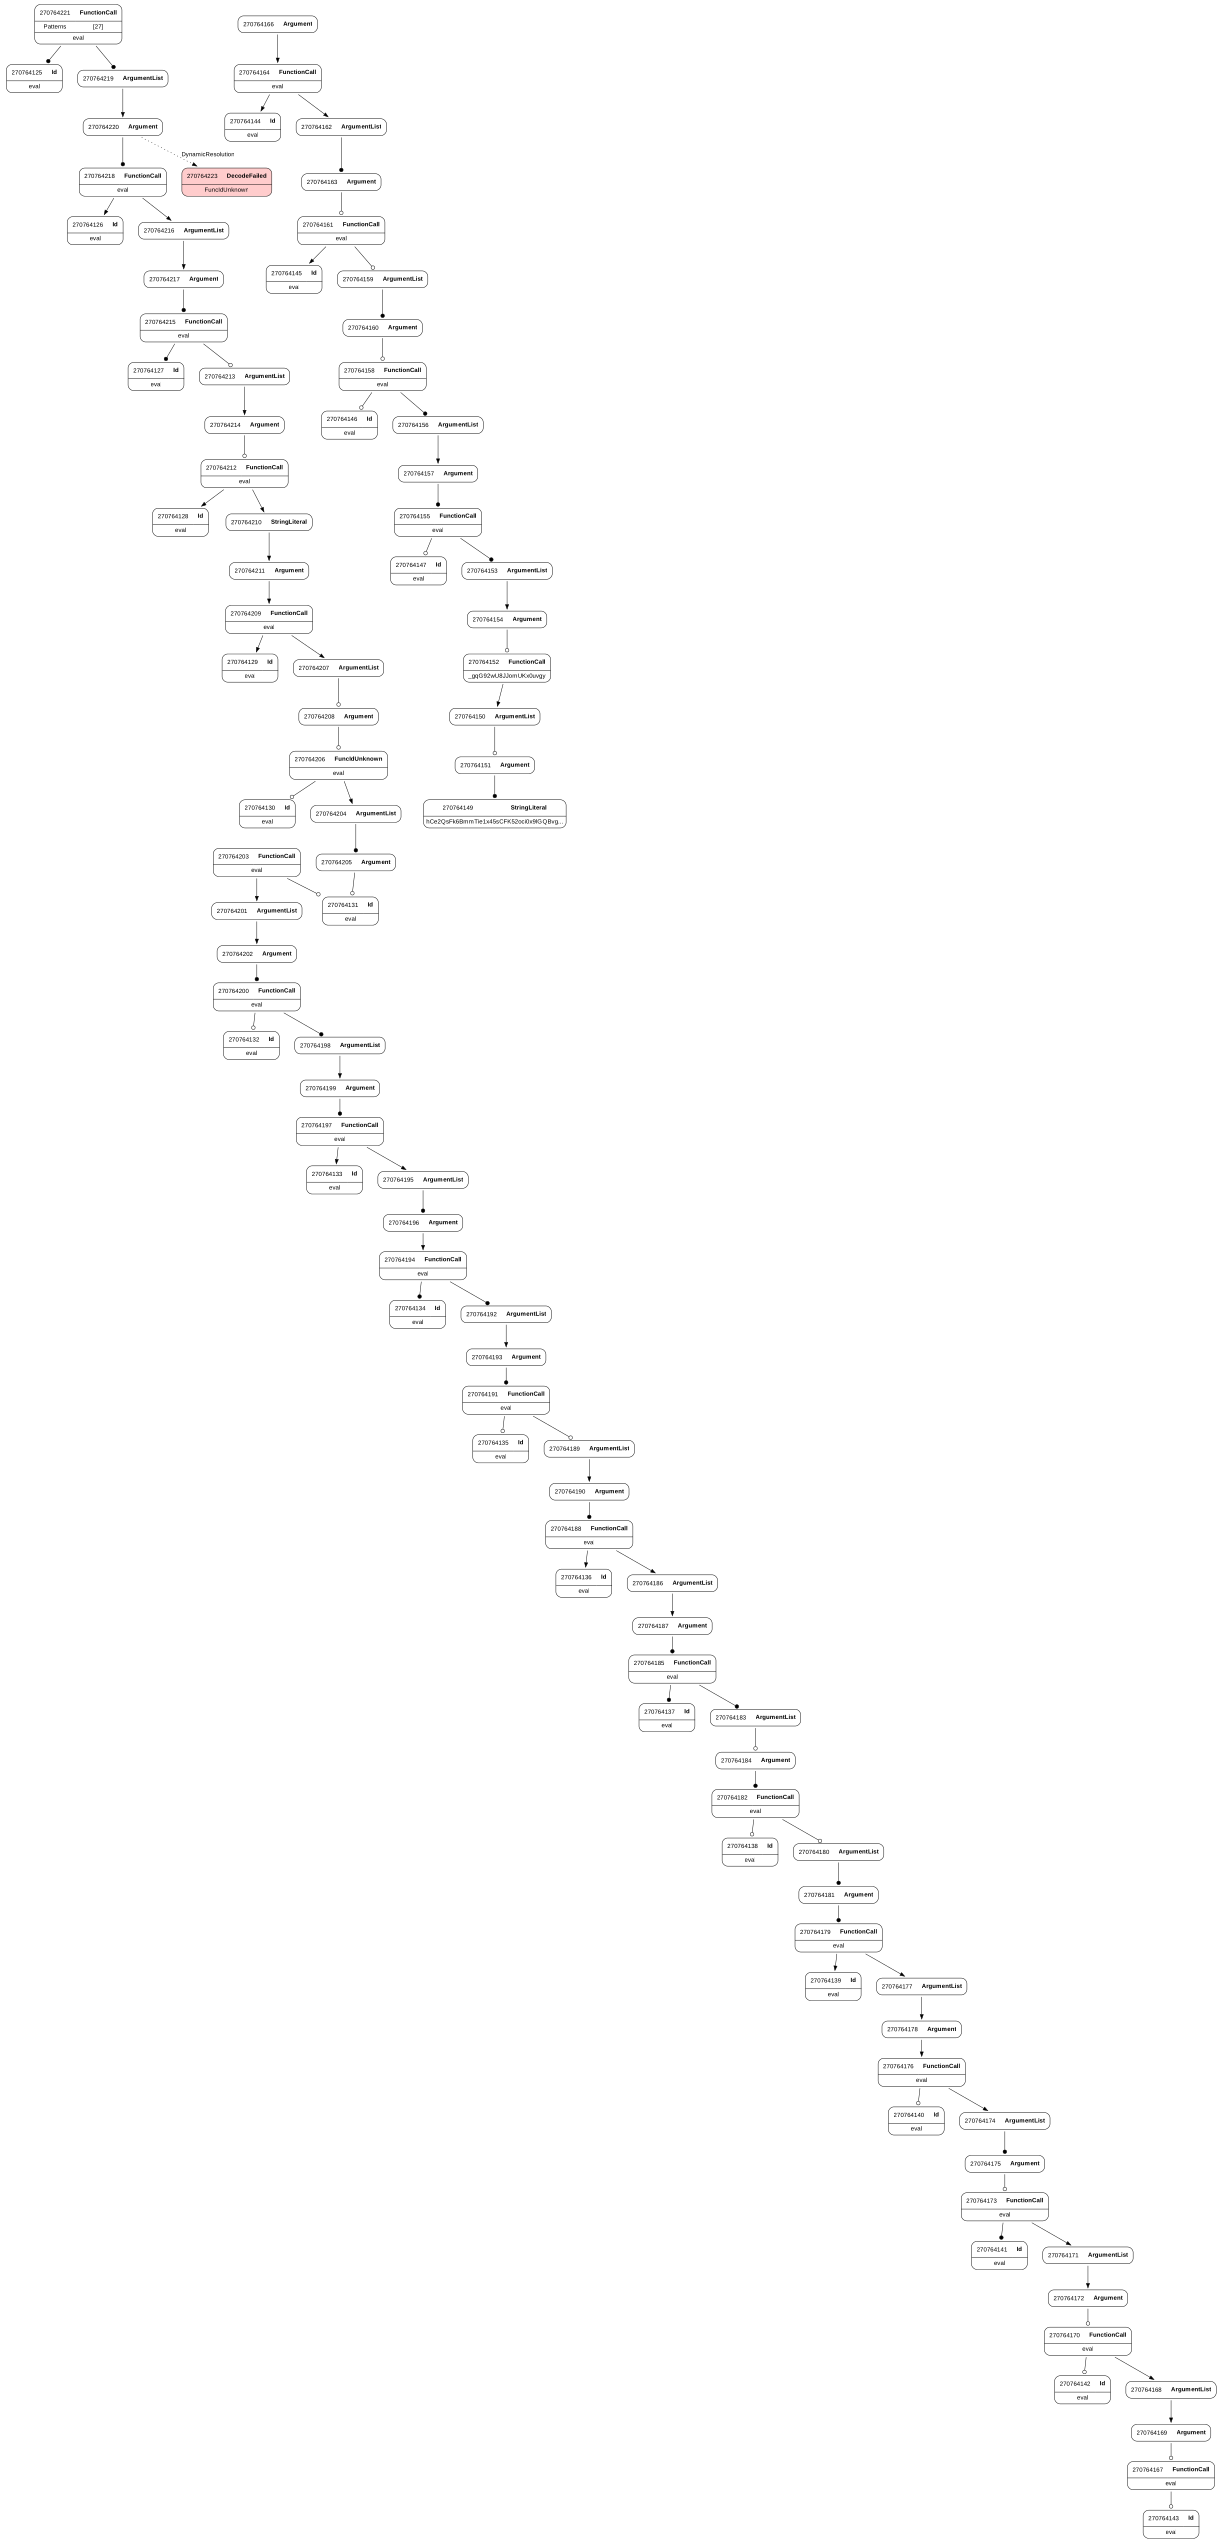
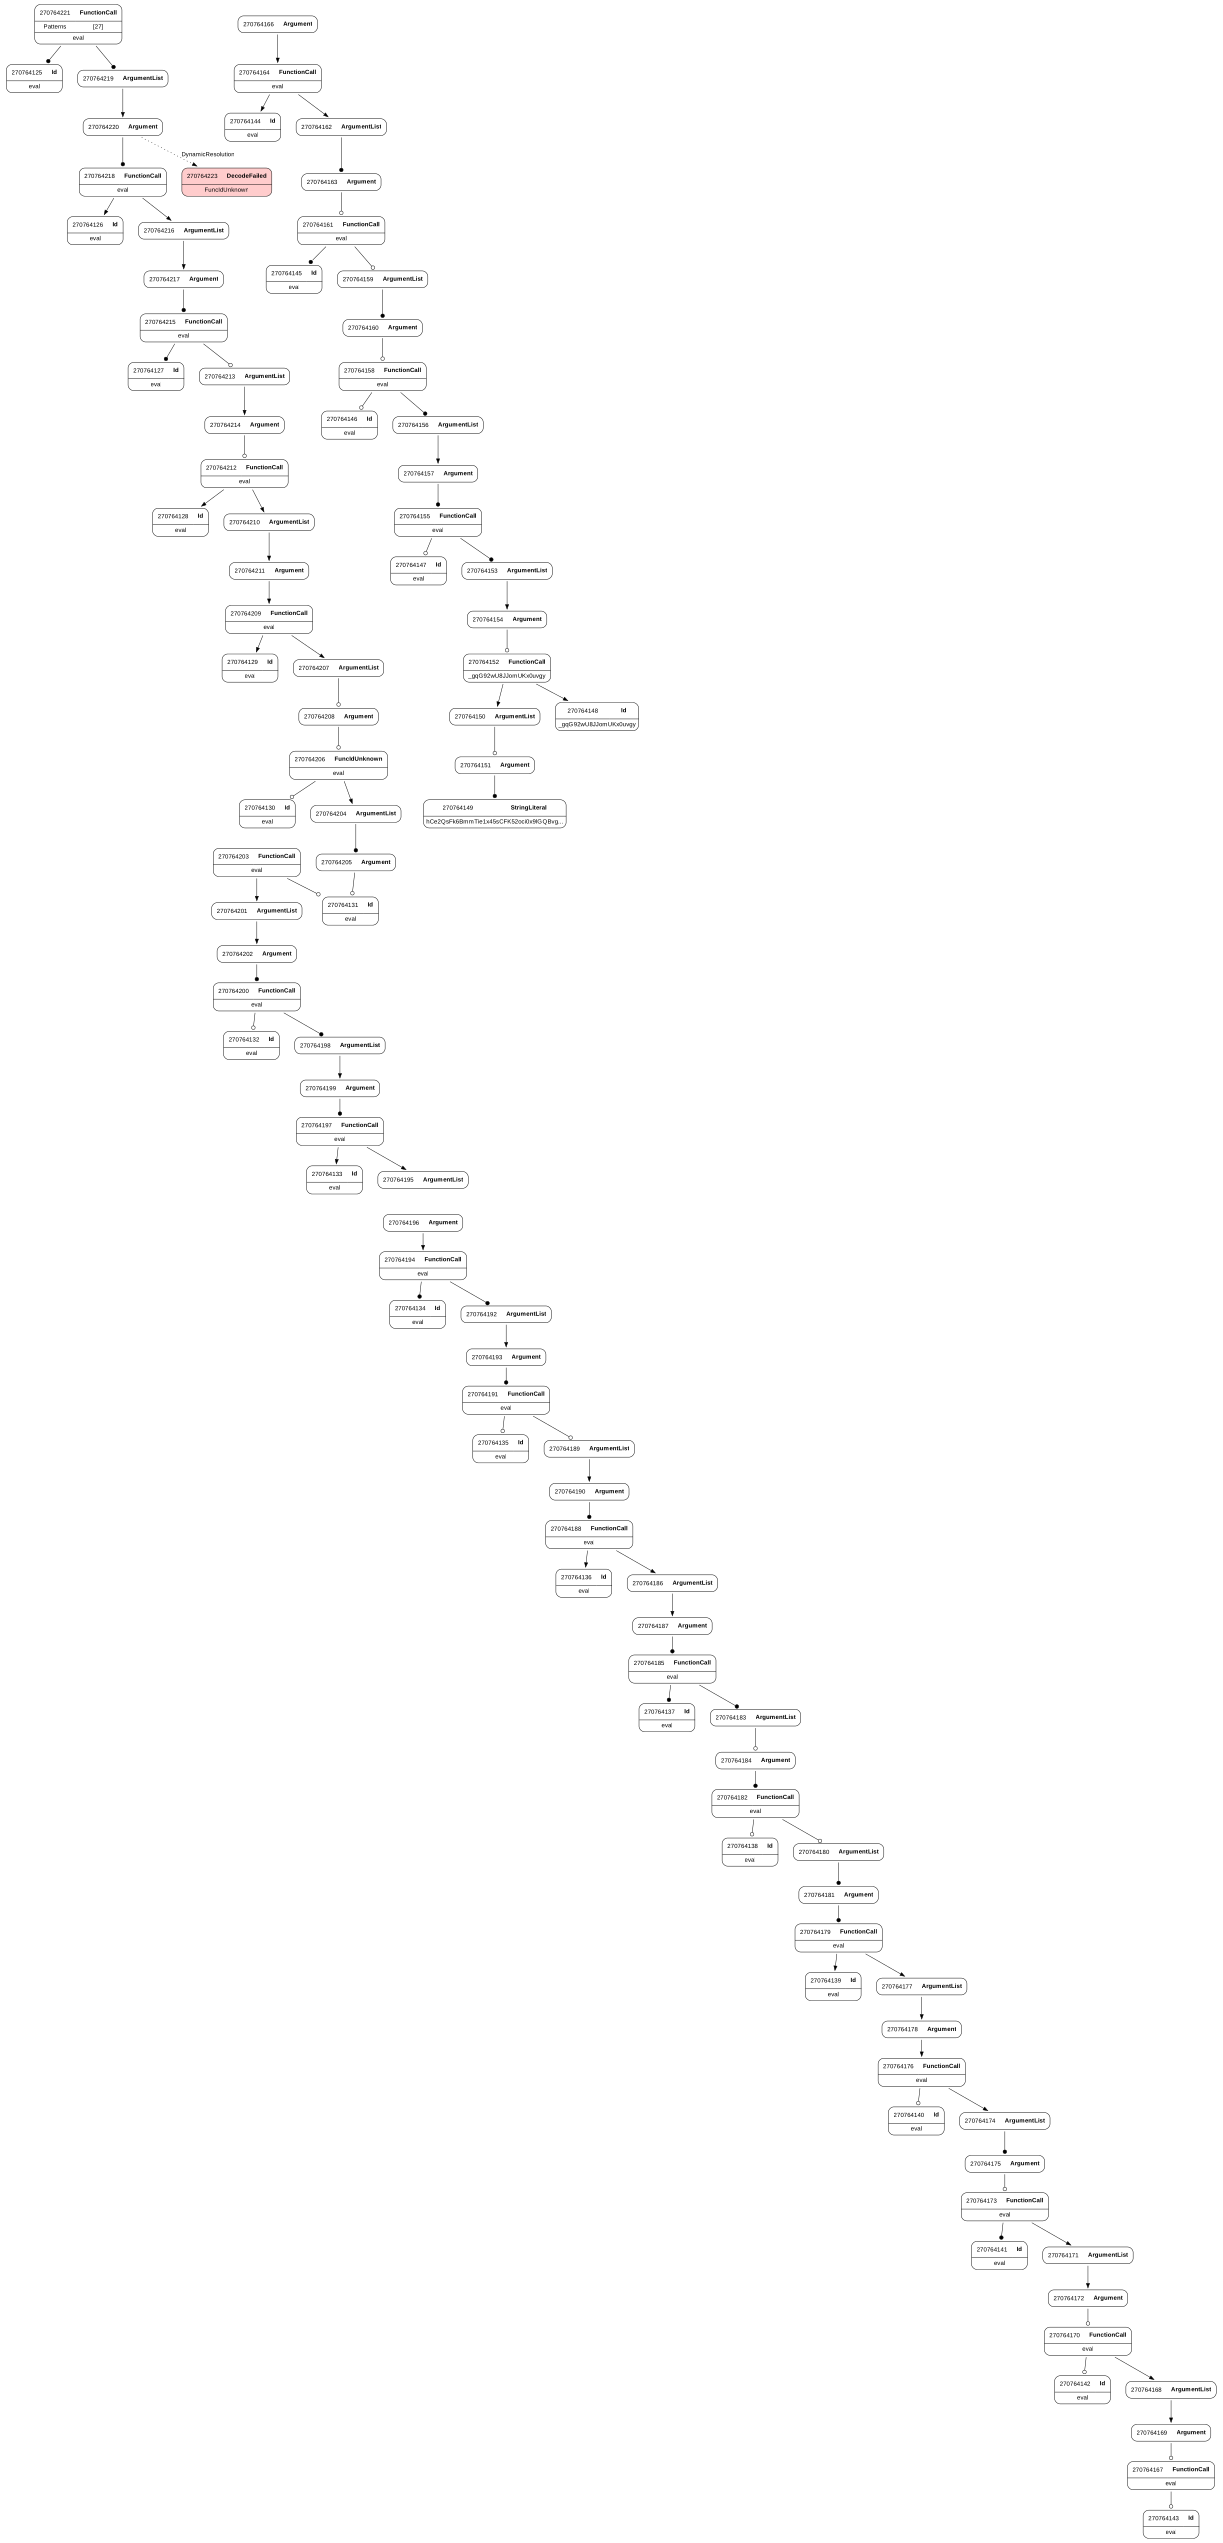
(319, 253) -> (319, 253)
(289, 522) -> (289, 522)
none -> (597, 717)
(423, 1200) -> none
